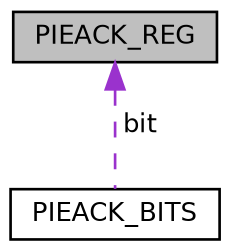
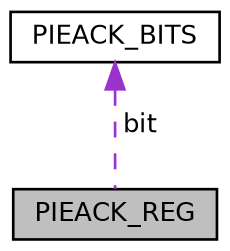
(115, 139) -> (115, 139)
